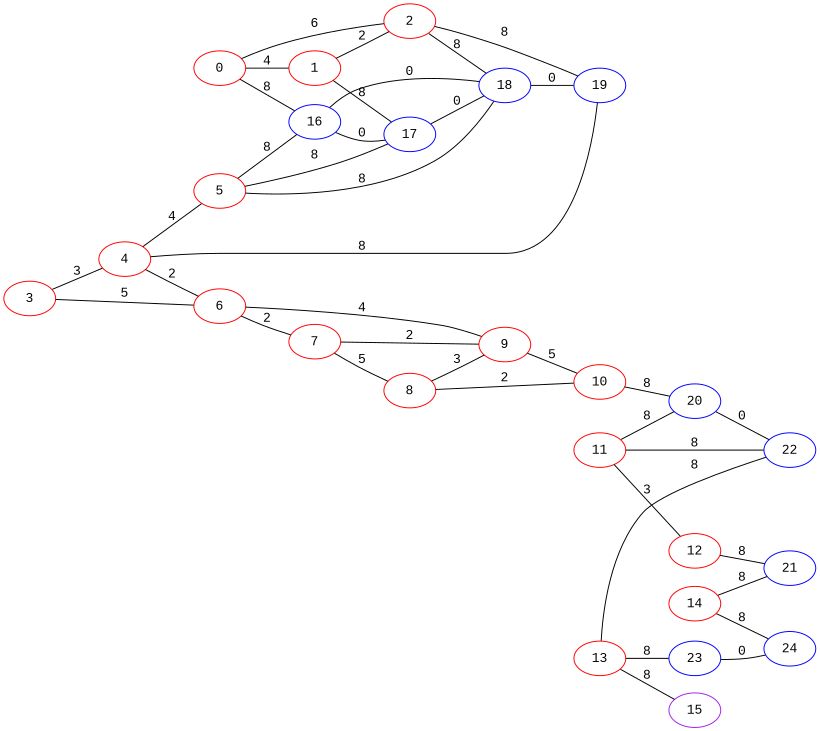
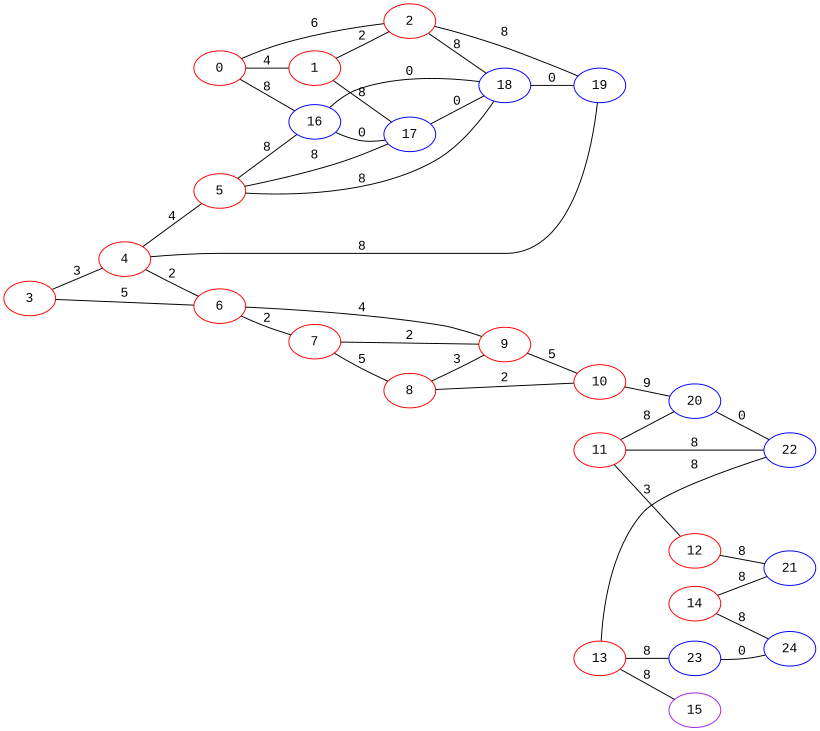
(647, 383) -> (647, 383)
